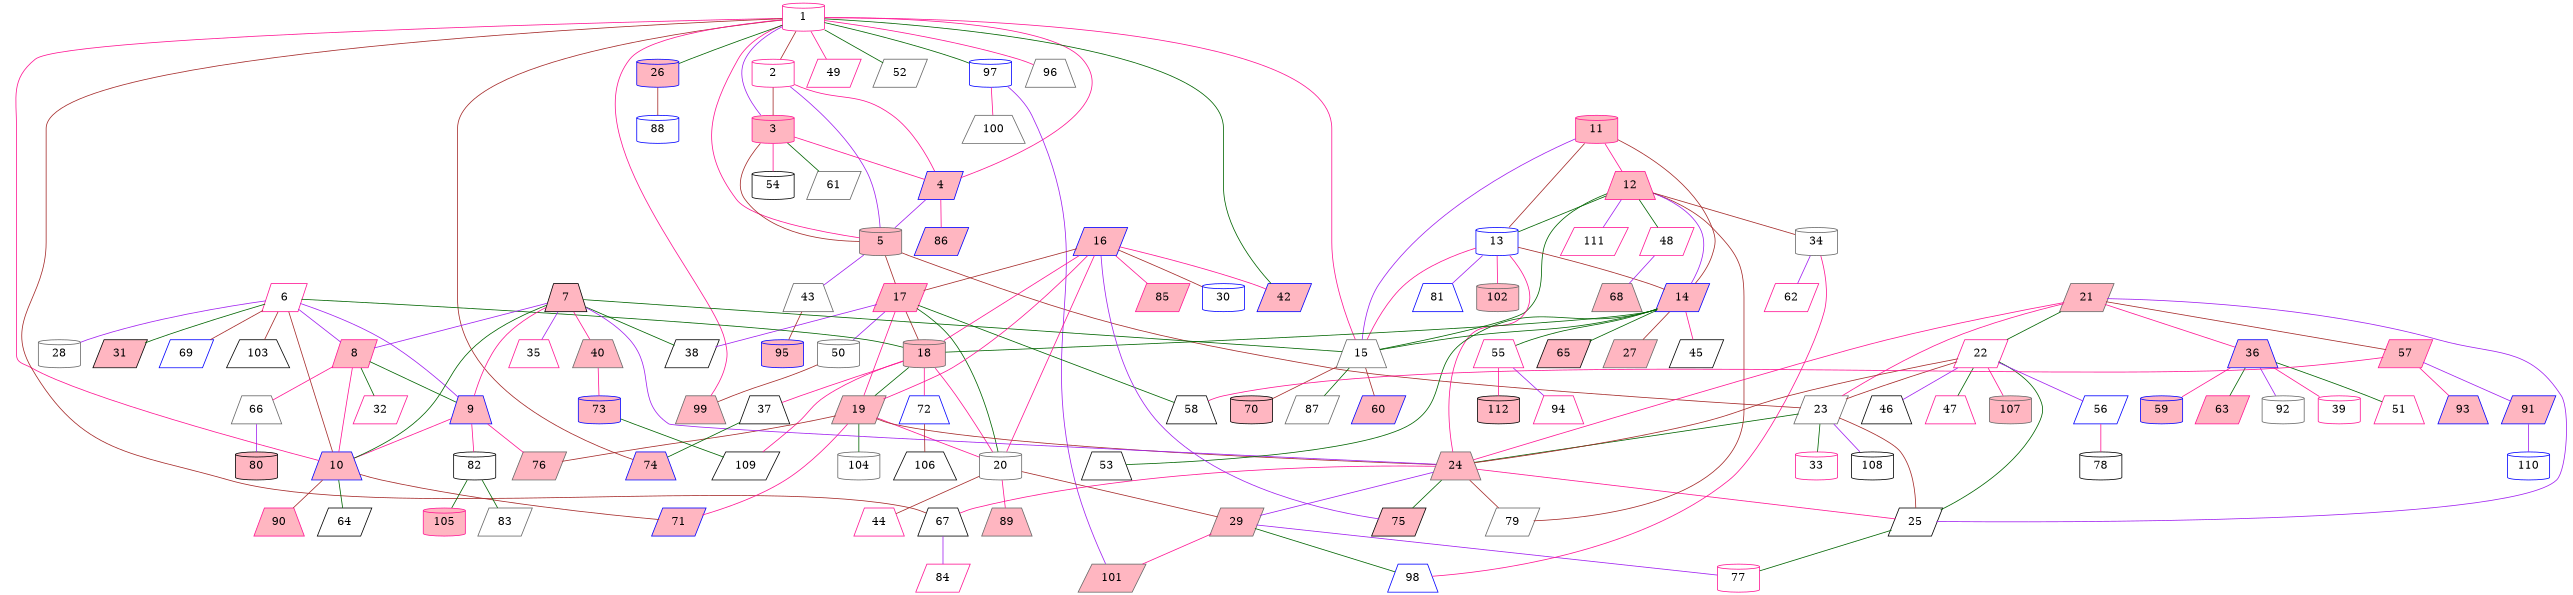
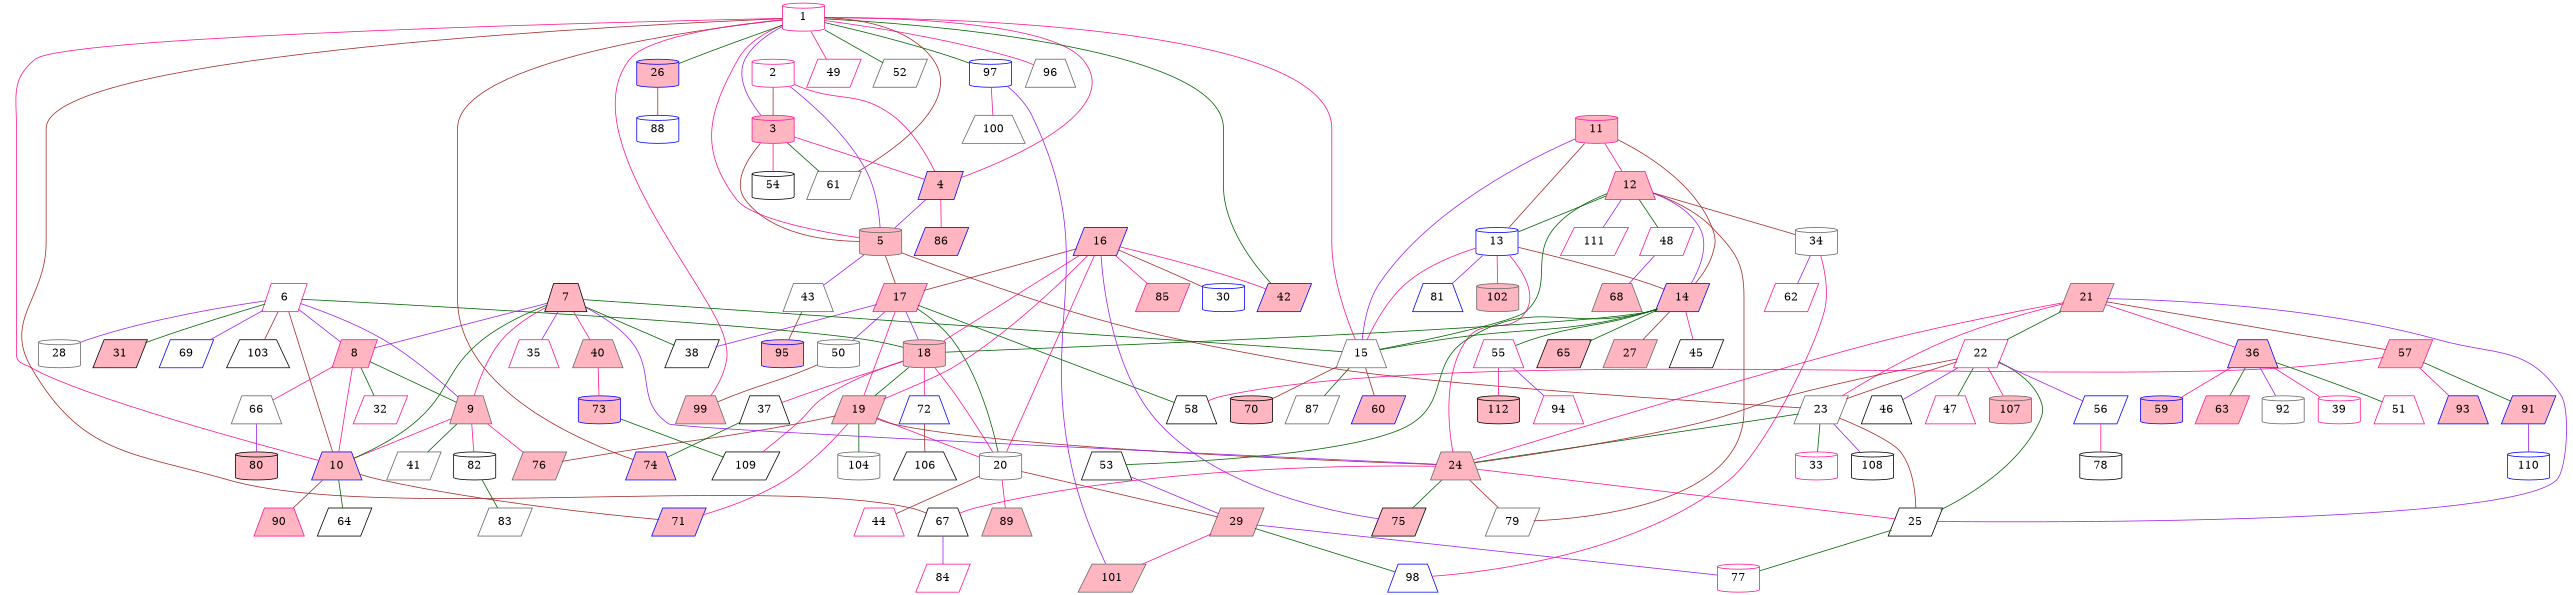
(788, 45) -> (939, 73)
(237, 325) -> (237, 325)
(913, 327) -> (913, 327)
(2467, 382) -> (2467, 382)
(471, 410) -> (471, 410)
none -> (414, 466)
(1347, 494) -> (1175, 495)
(444, 522) -> none
